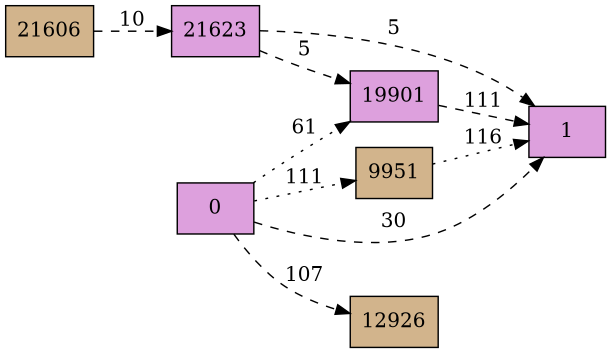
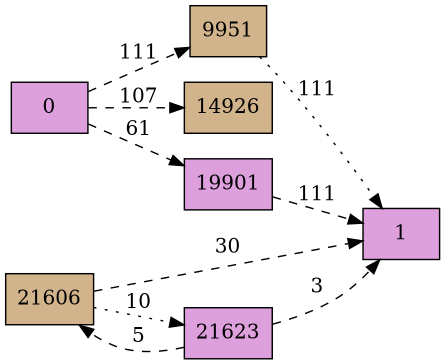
(394, 29) -> (318, 287)
(125, 31) -> (132, 315)
(298, 66) -> (136, 351)
(484, 138) -> (318, 90)
(295, 155) -> (130, 142)
(298, 192) -> (132, 72)
(403, 240) -> (221, 267)
(394, 322) -> (228, 108)
